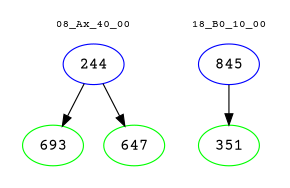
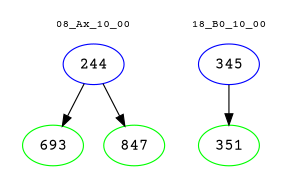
(94, 24) -> (94, 24)
(229, 64) -> (229, 64)
(134, 145) -> (134, 145)
